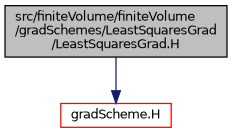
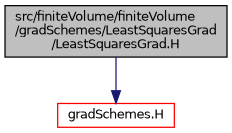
(116, 115) -> (116, 115)
